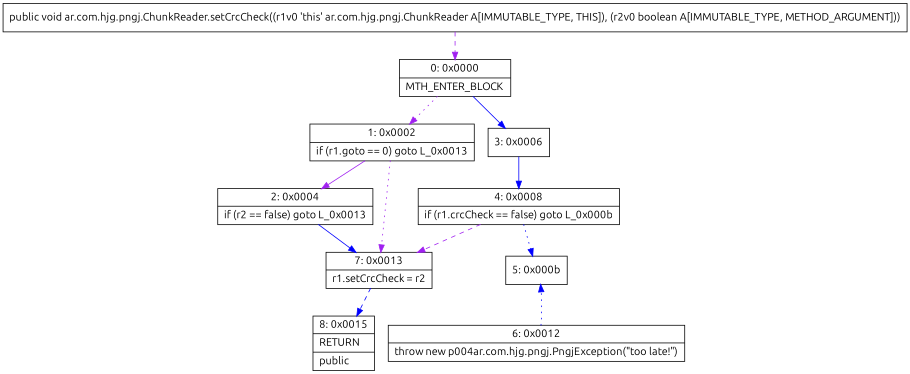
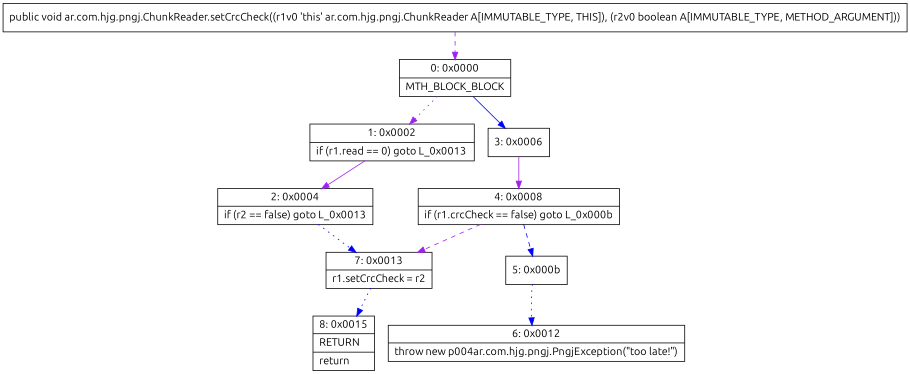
(454, 87) -> (455, 87)
(392, 151) -> (391, 151)
(519, 169) -> (519, 169)
(386, 203) -> none
(334, 236) -> (334, 236)
(527, 237) -> (527, 237)
(365, 299) -> (365, 299)
(542, 309) -> (531, 301)
(334, 361) -> (334, 361)
